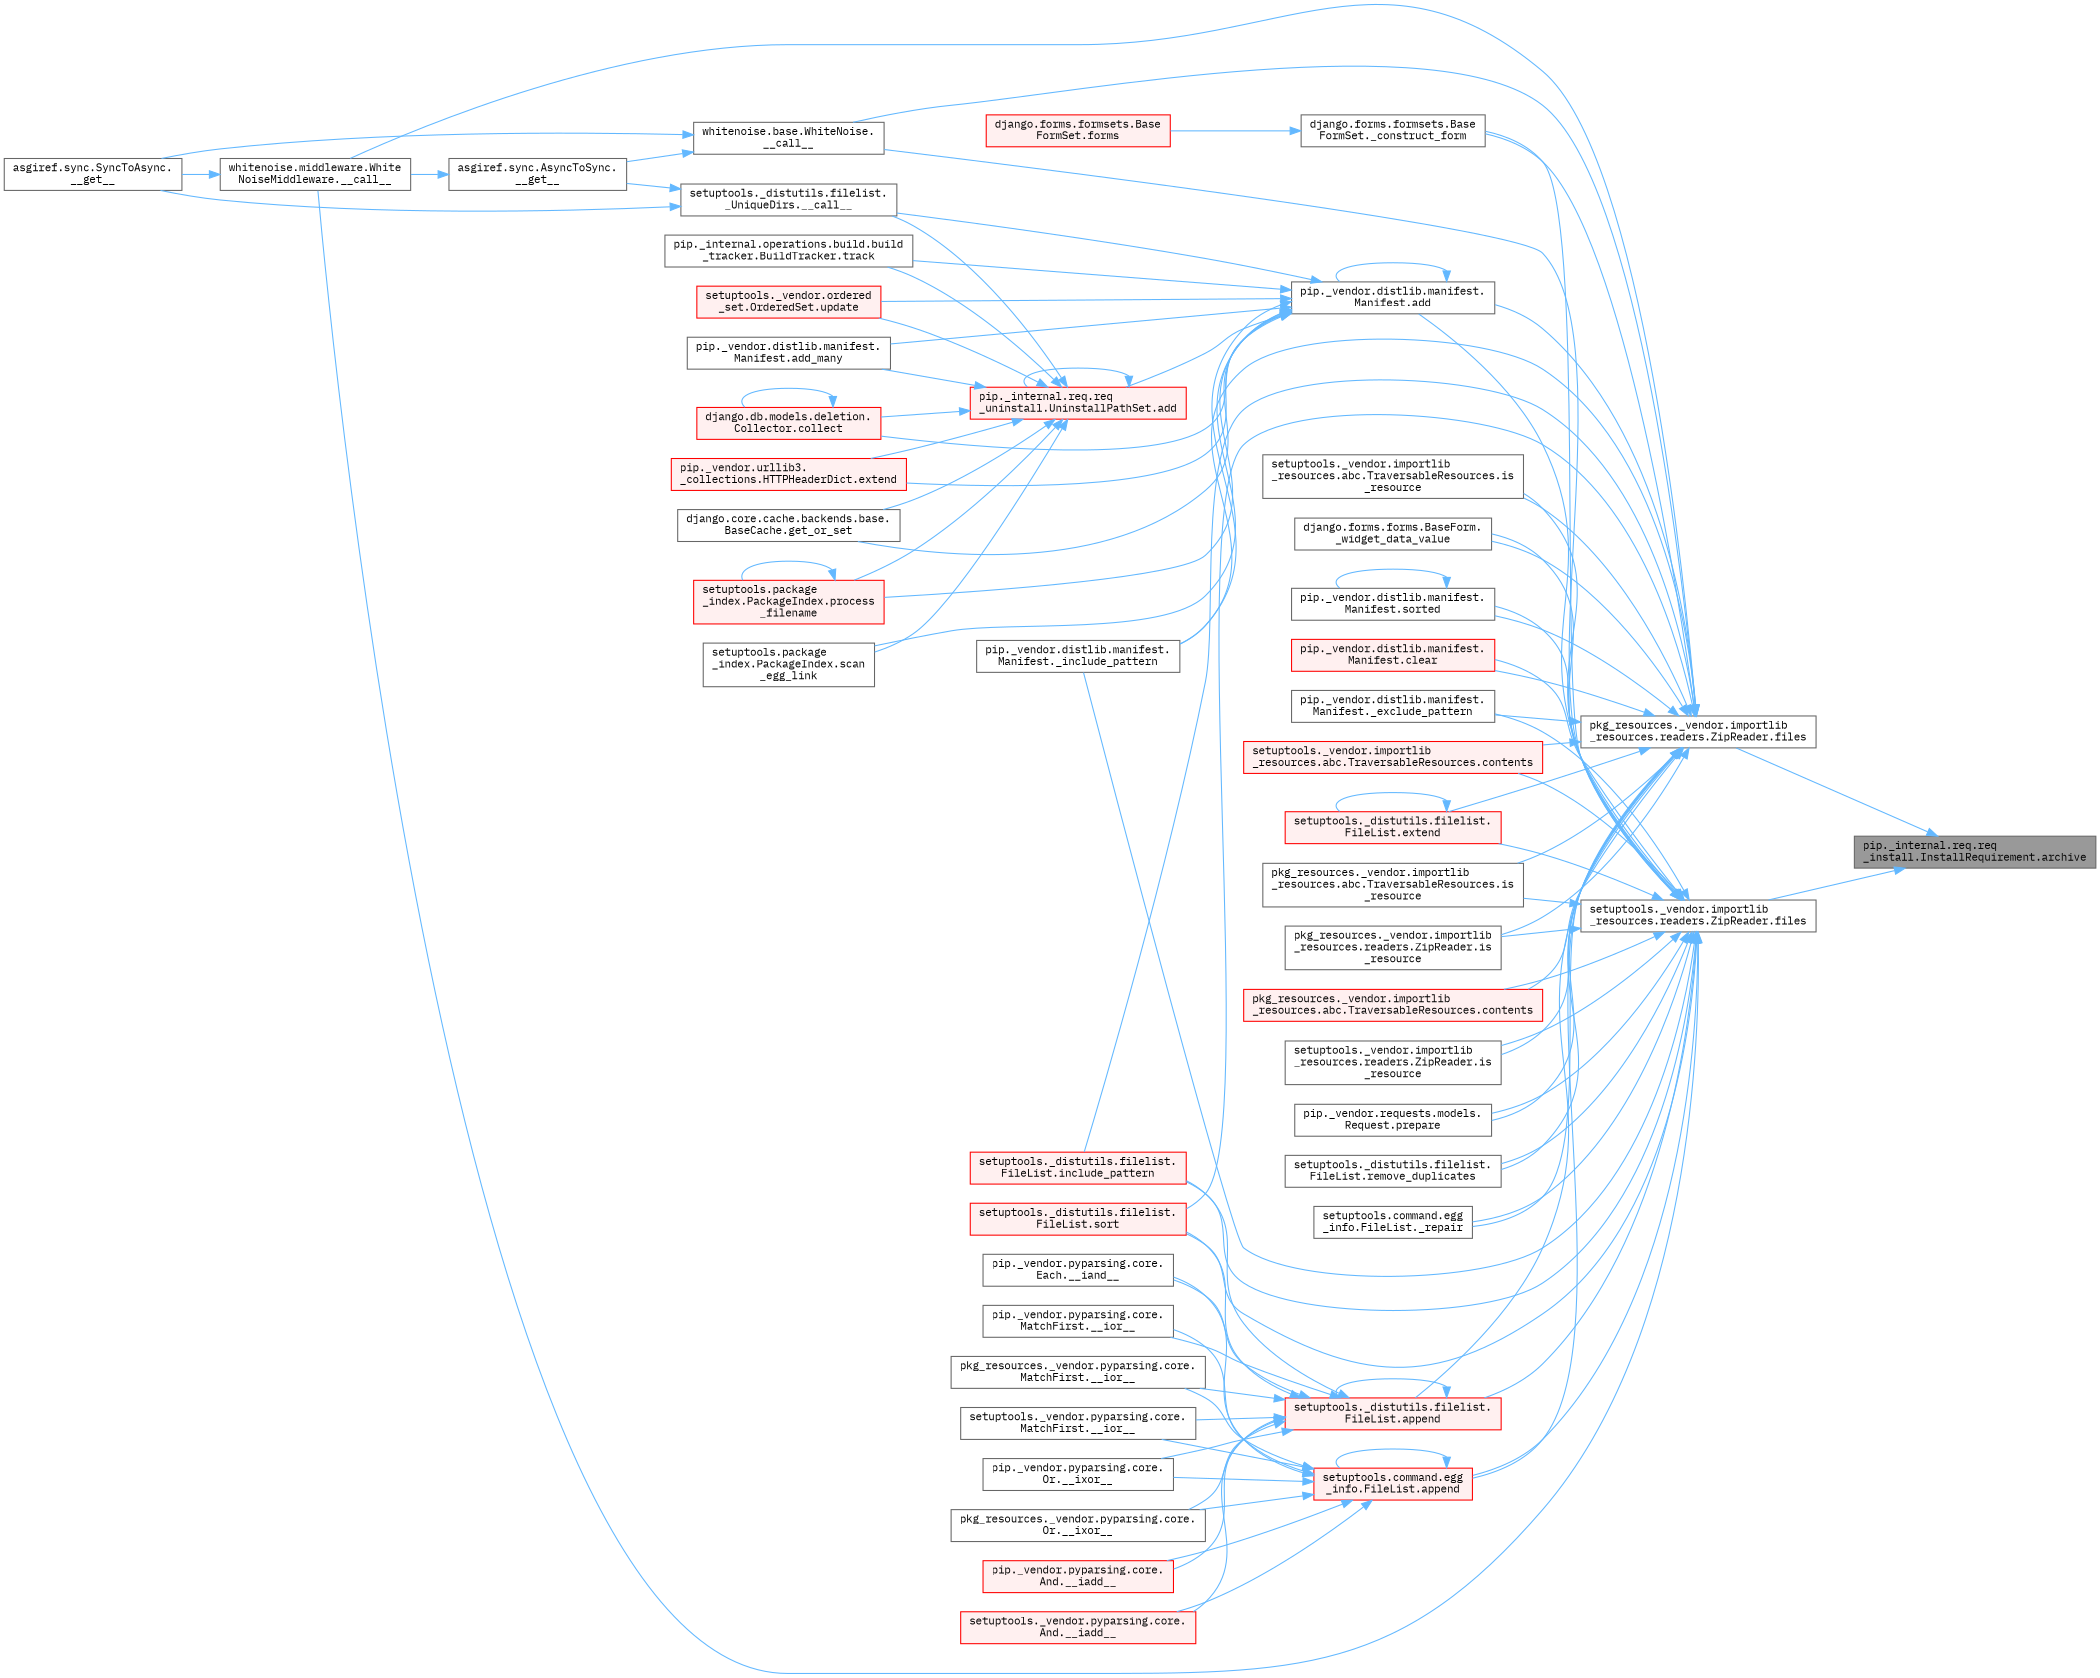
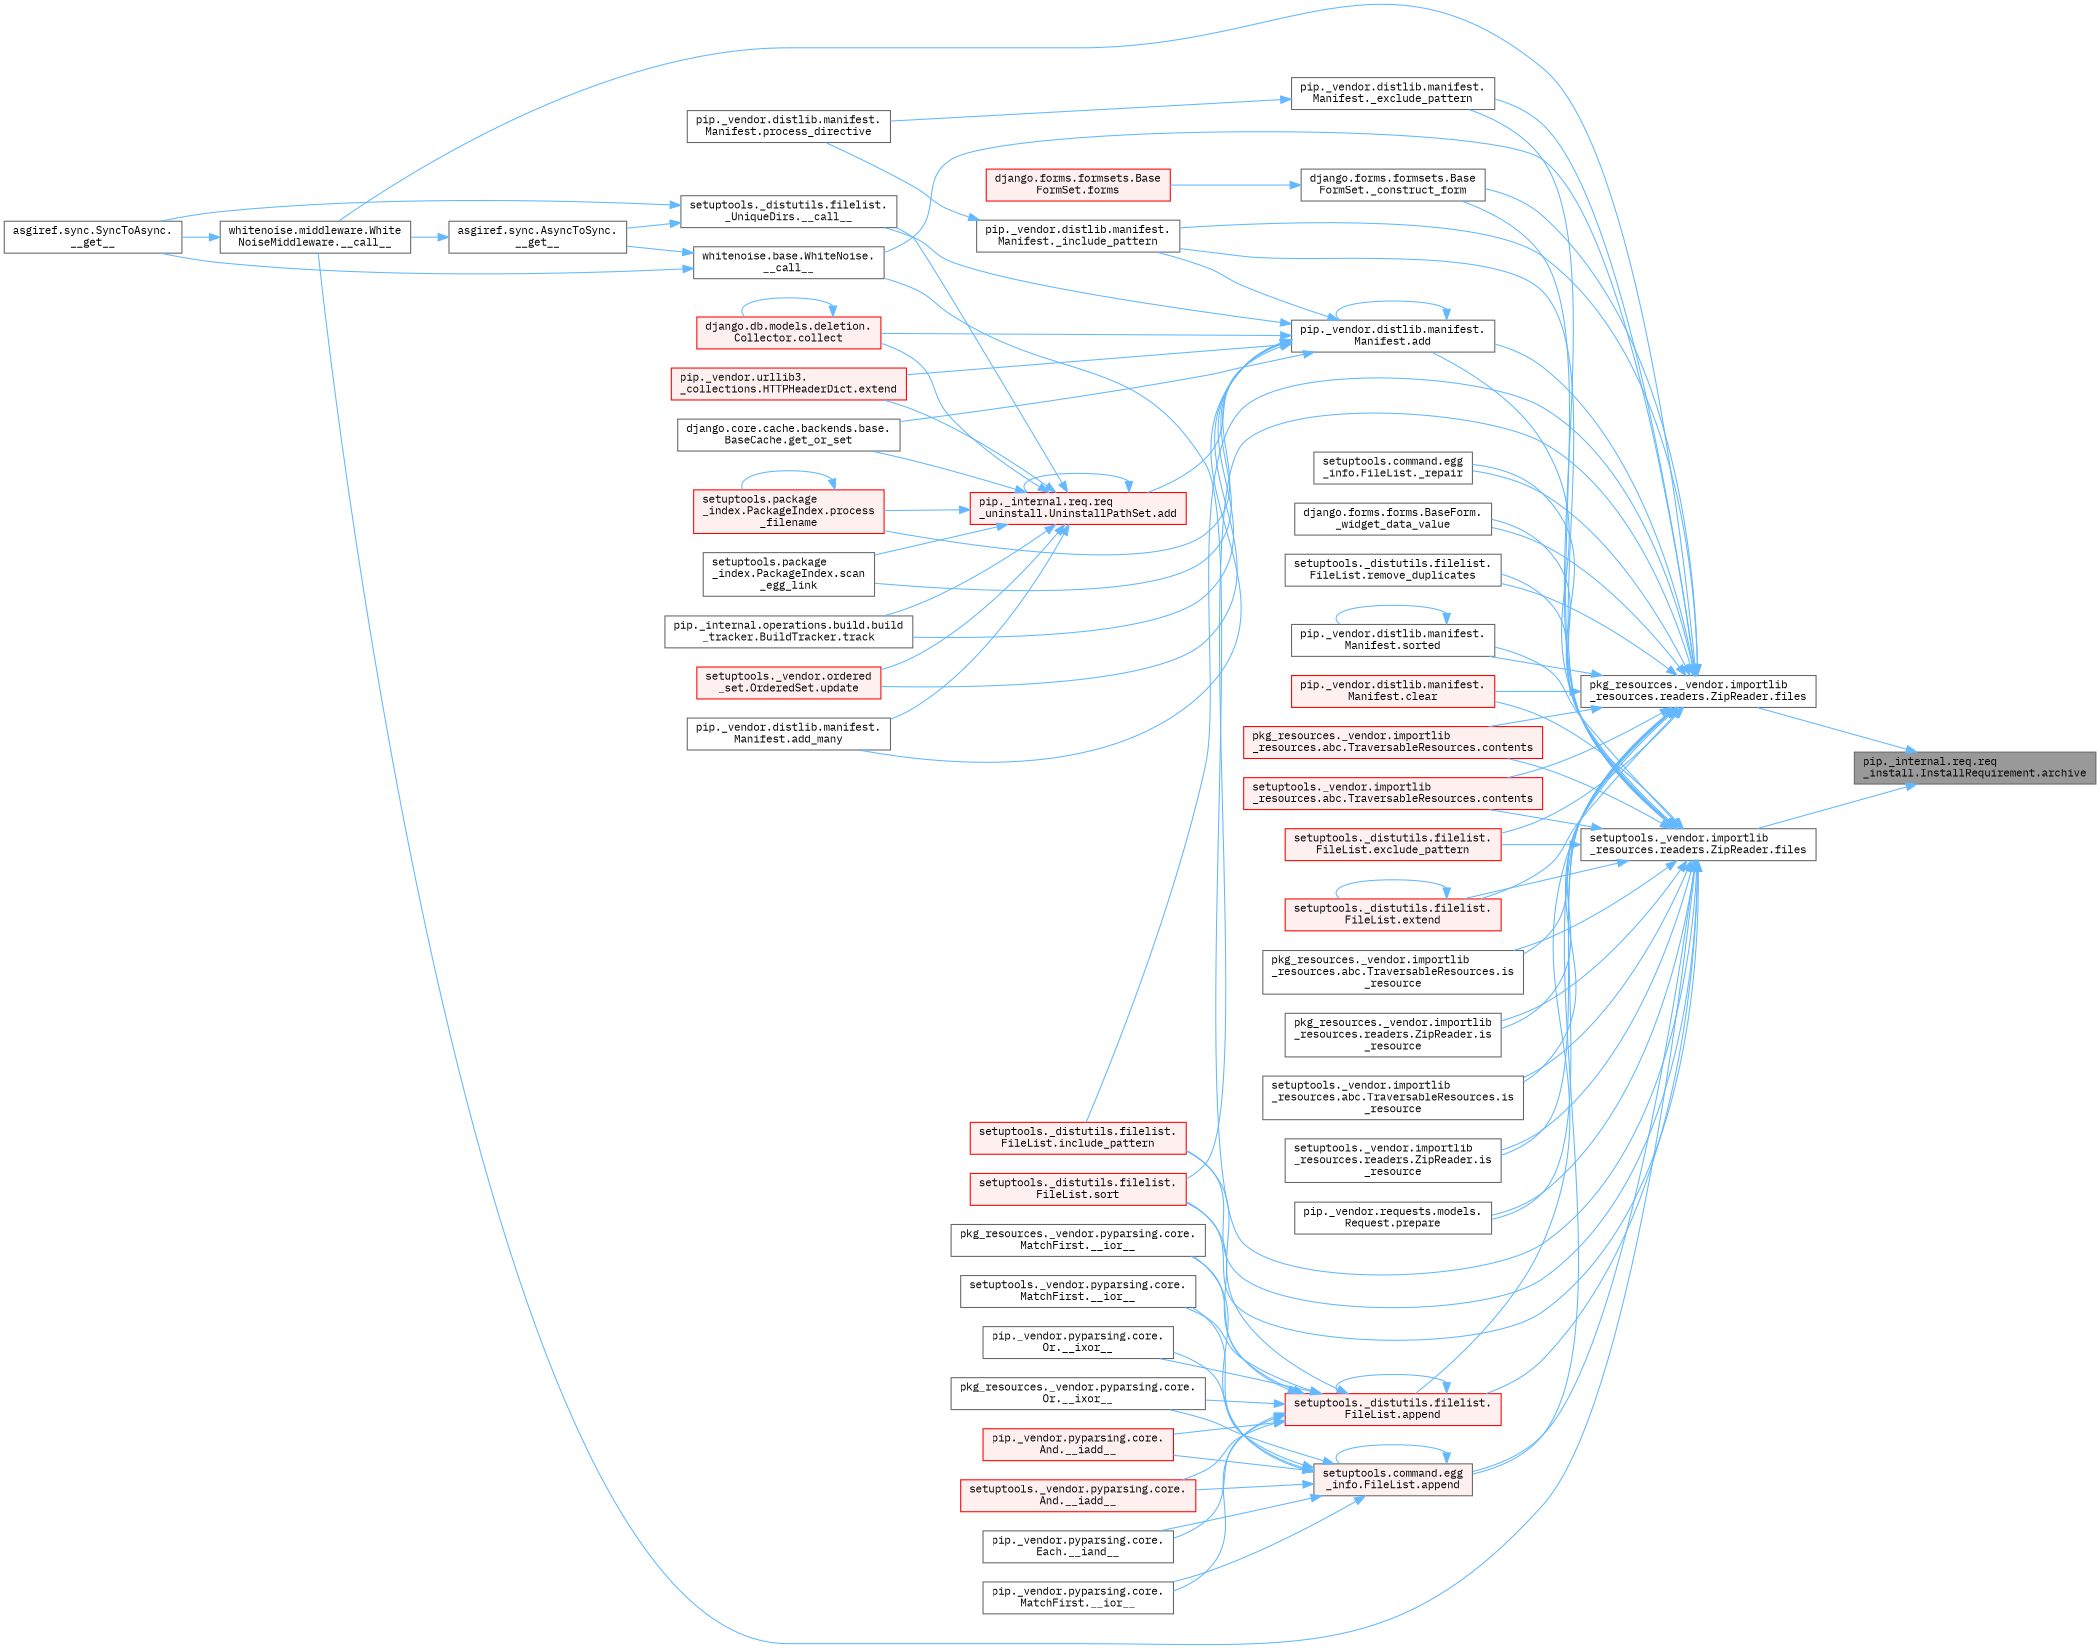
none -> (789, 126)
none -> (1393, 845)
(1393, 1484) -> (1393, 1480)
